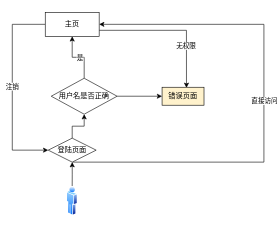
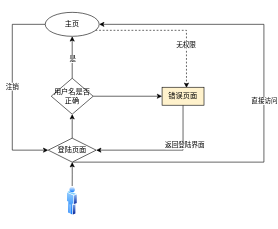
(72, 24) -> (72, 24)
(170, 30) -> (168, 30)
(84, 96) -> (72, 96)
none -> (183, 144)
